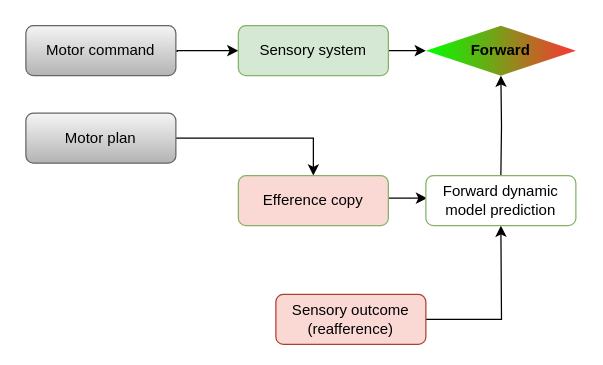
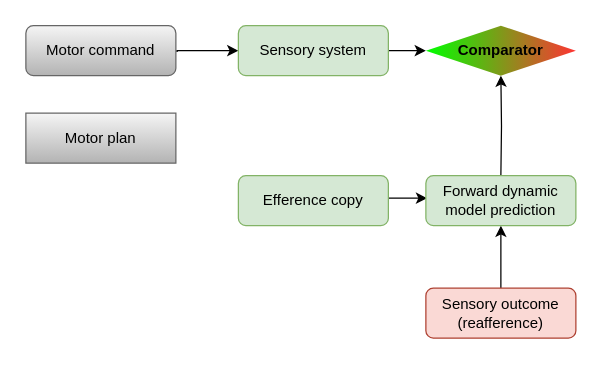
(501, 51) -> (501, 51)
(101, 138) -> (101, 138)
(259, 138) -> none
(313, 201) -> (313, 201)
(501, 201) -> (501, 201)
(351, 319) -> (501, 313)
